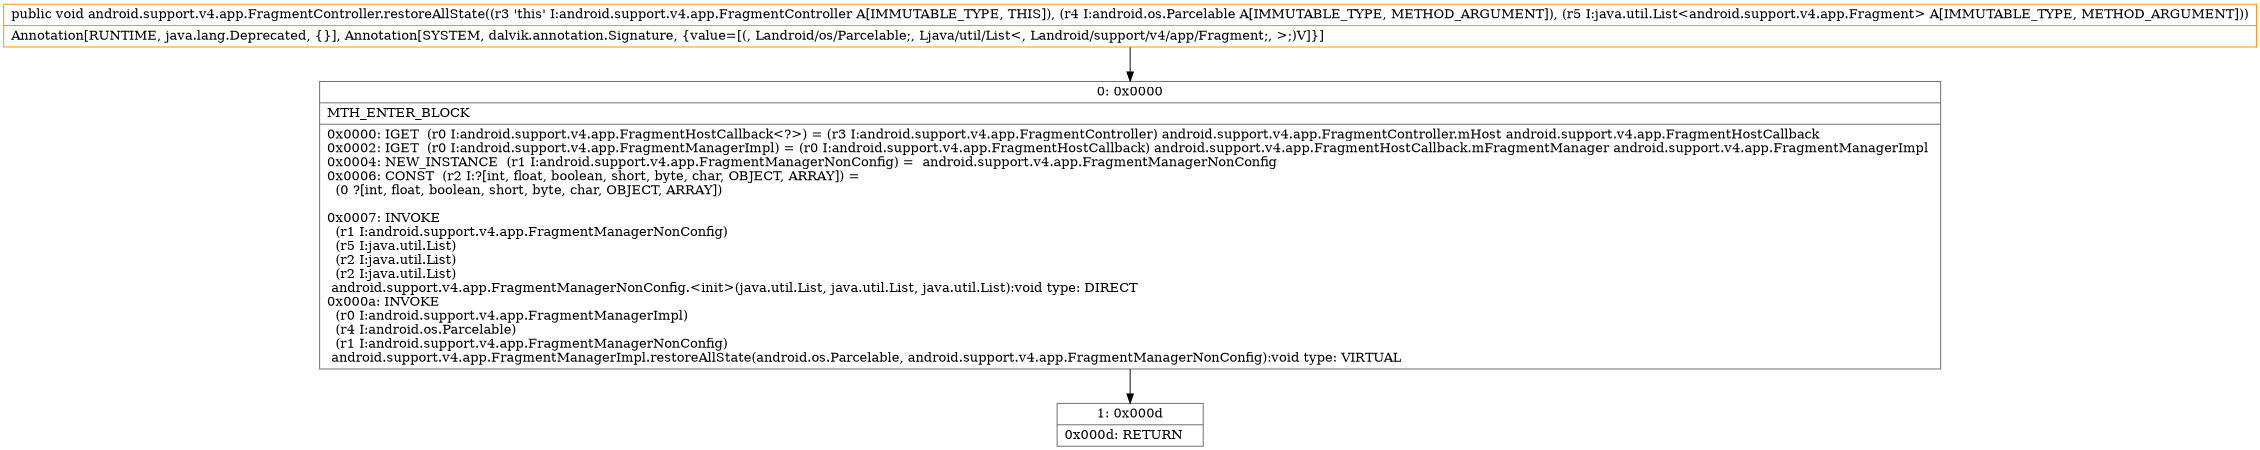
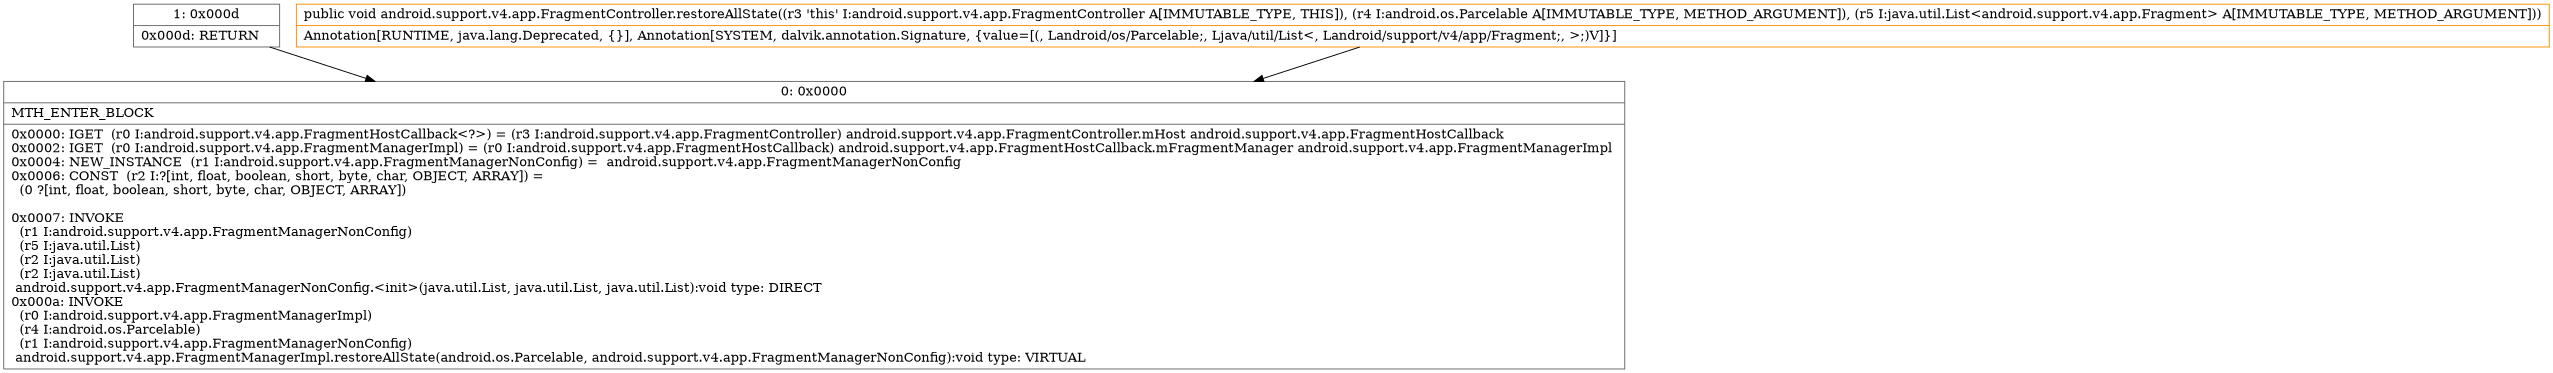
(1130, 381) -> (318, 63)
